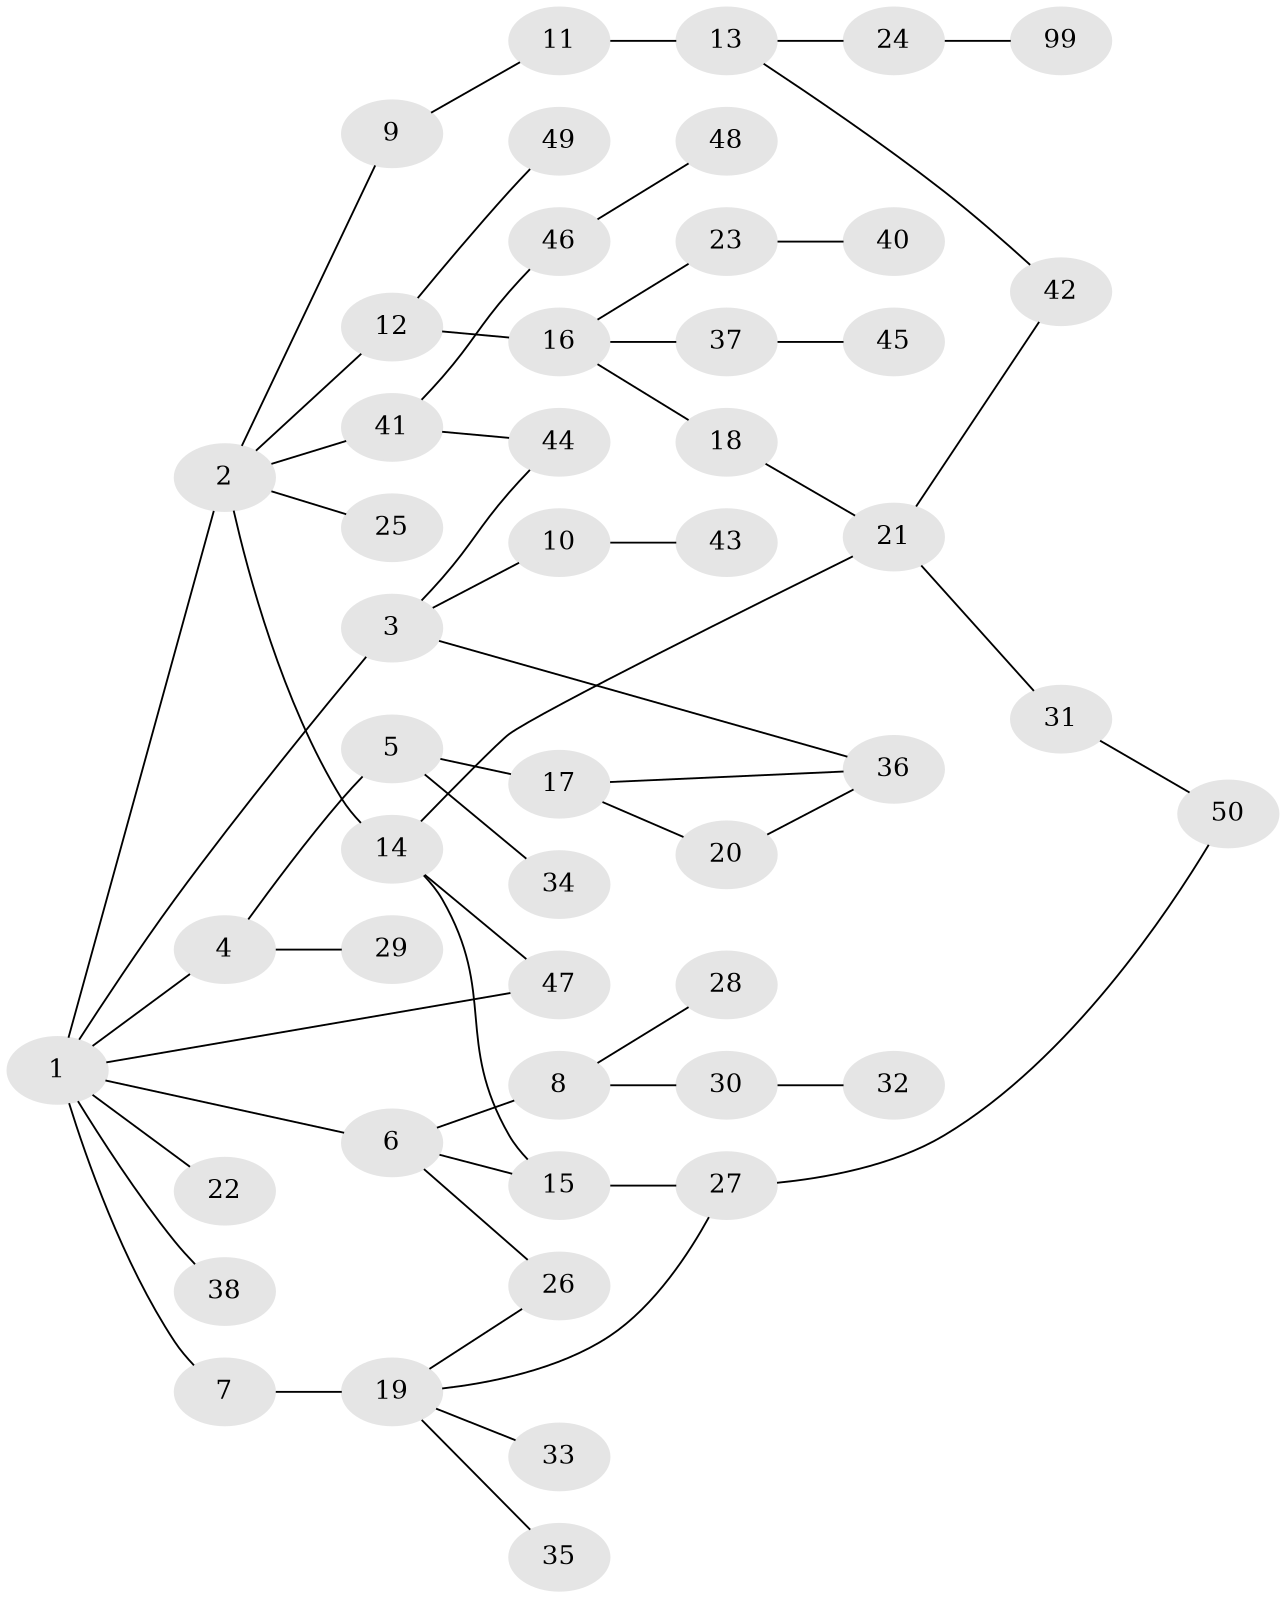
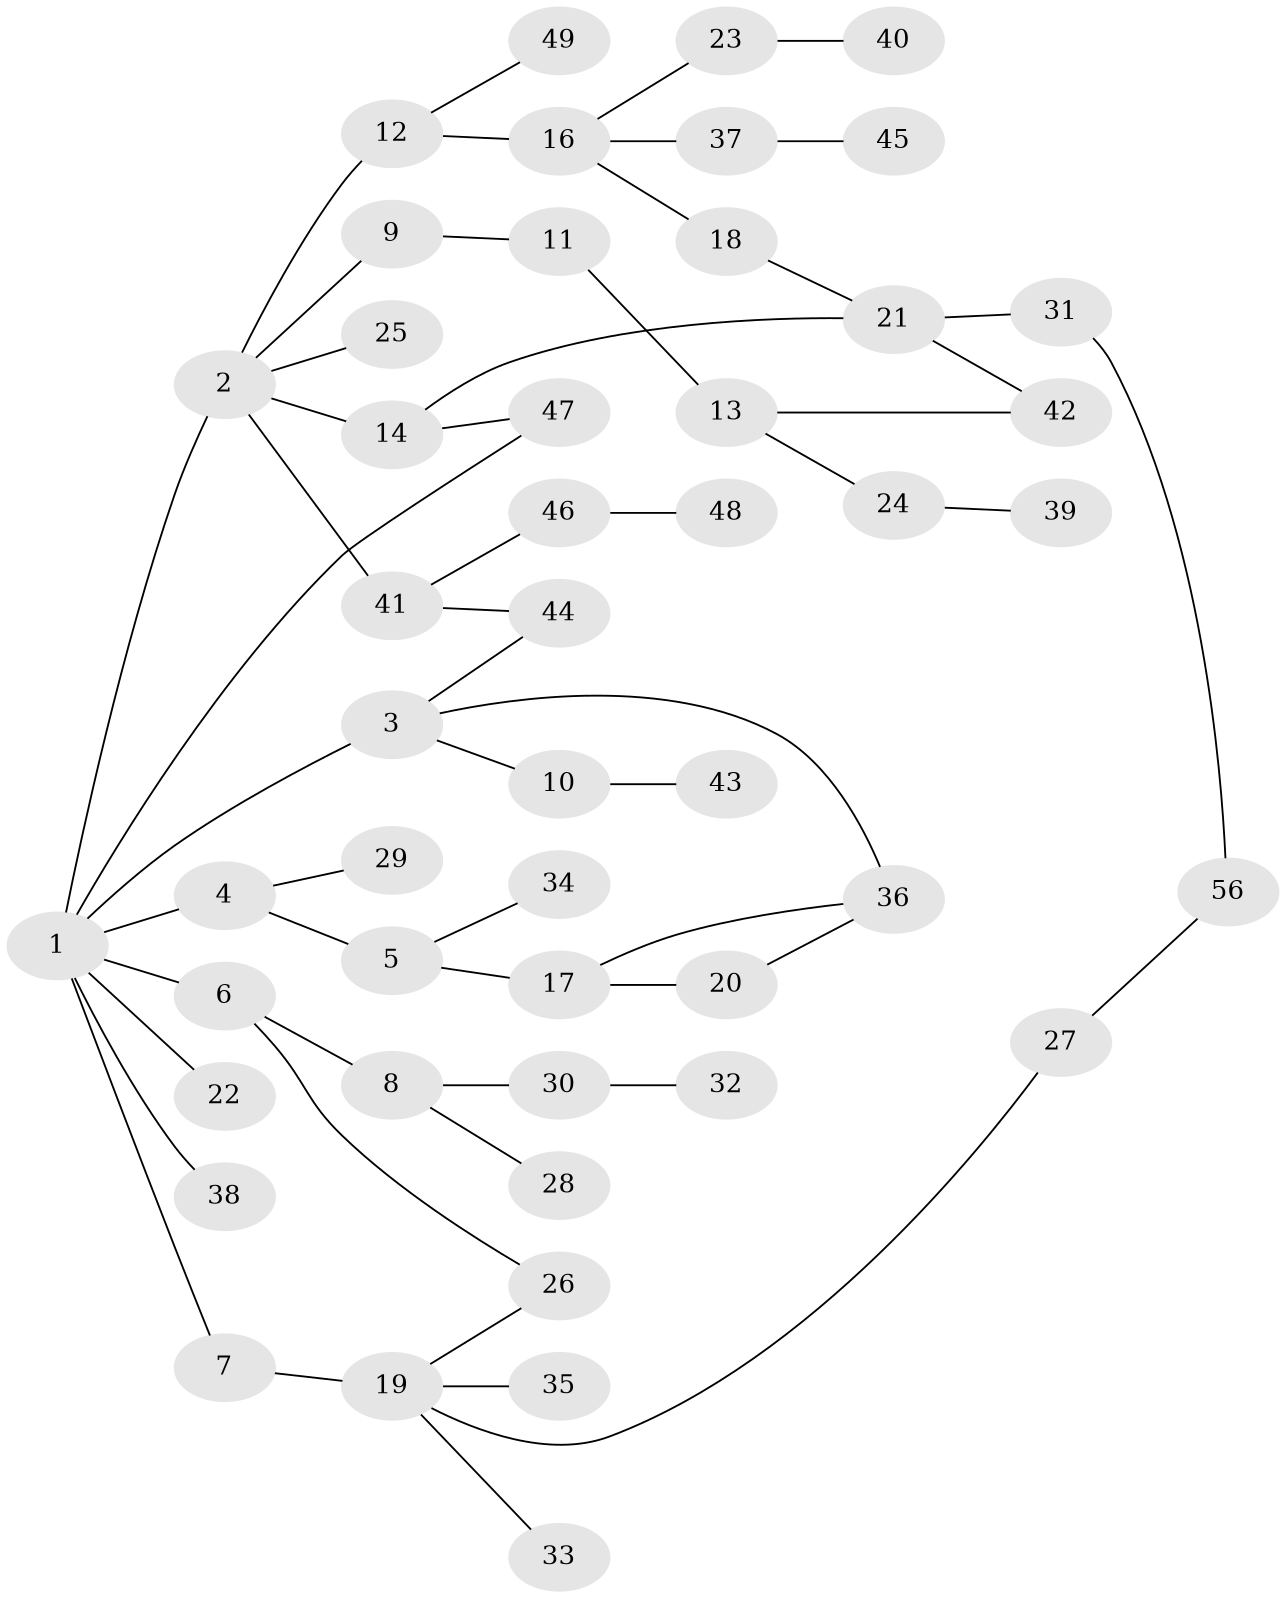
(1061, 41) -> (1061, 513)
(1228, 814) -> (1228, 892)
(559, 1186) -> none
